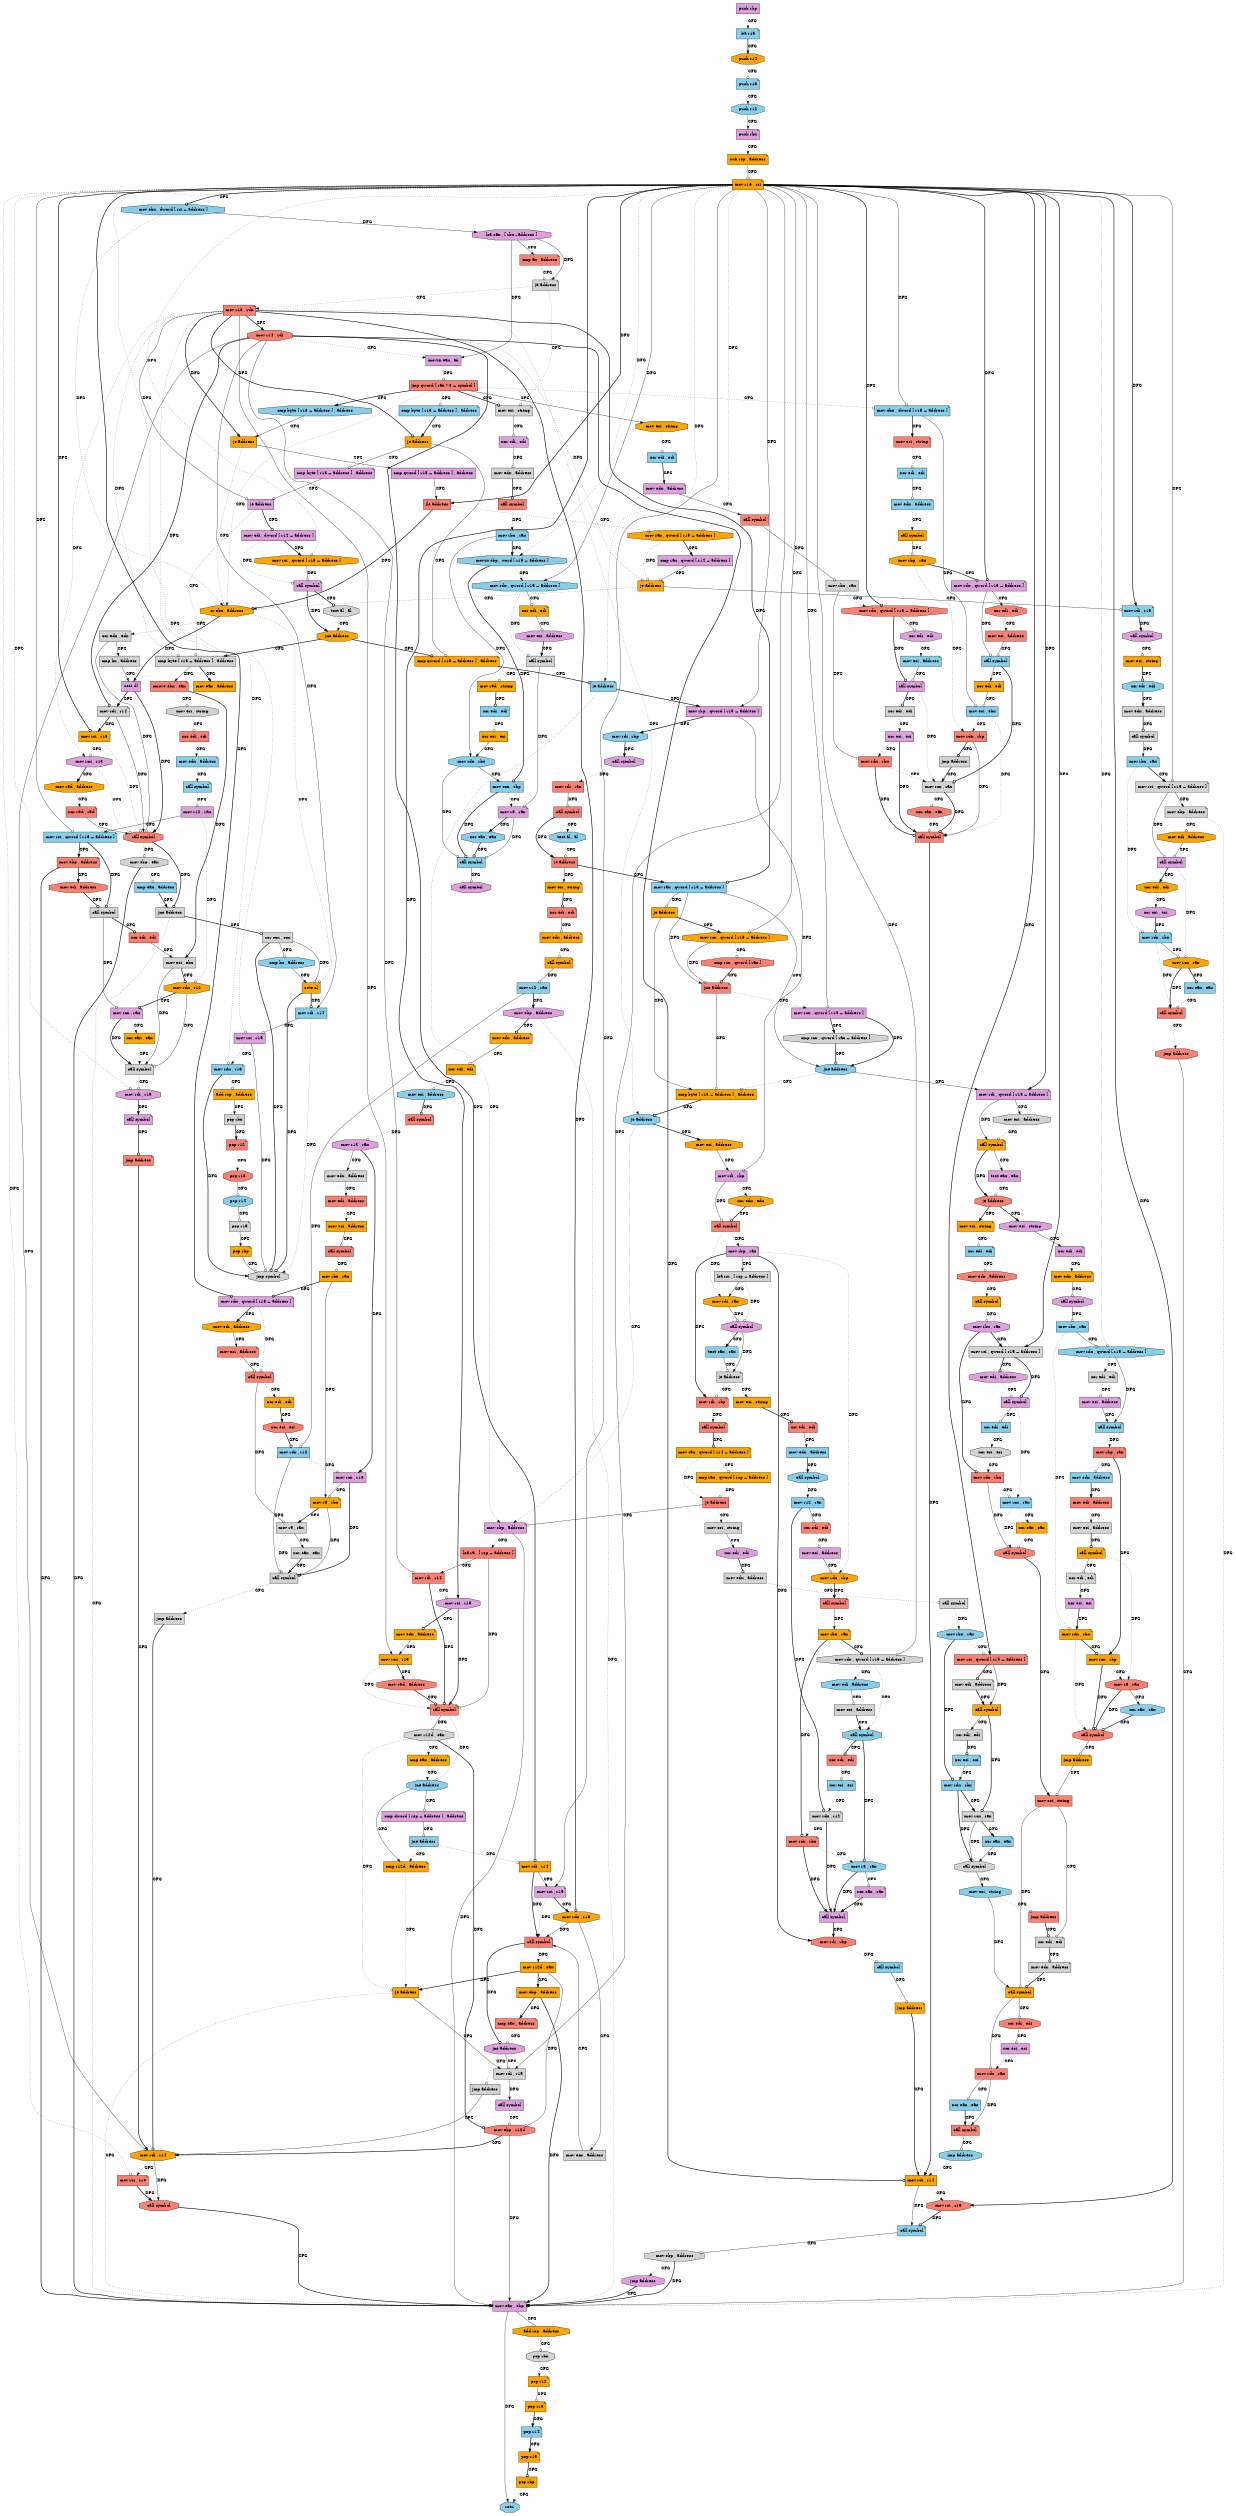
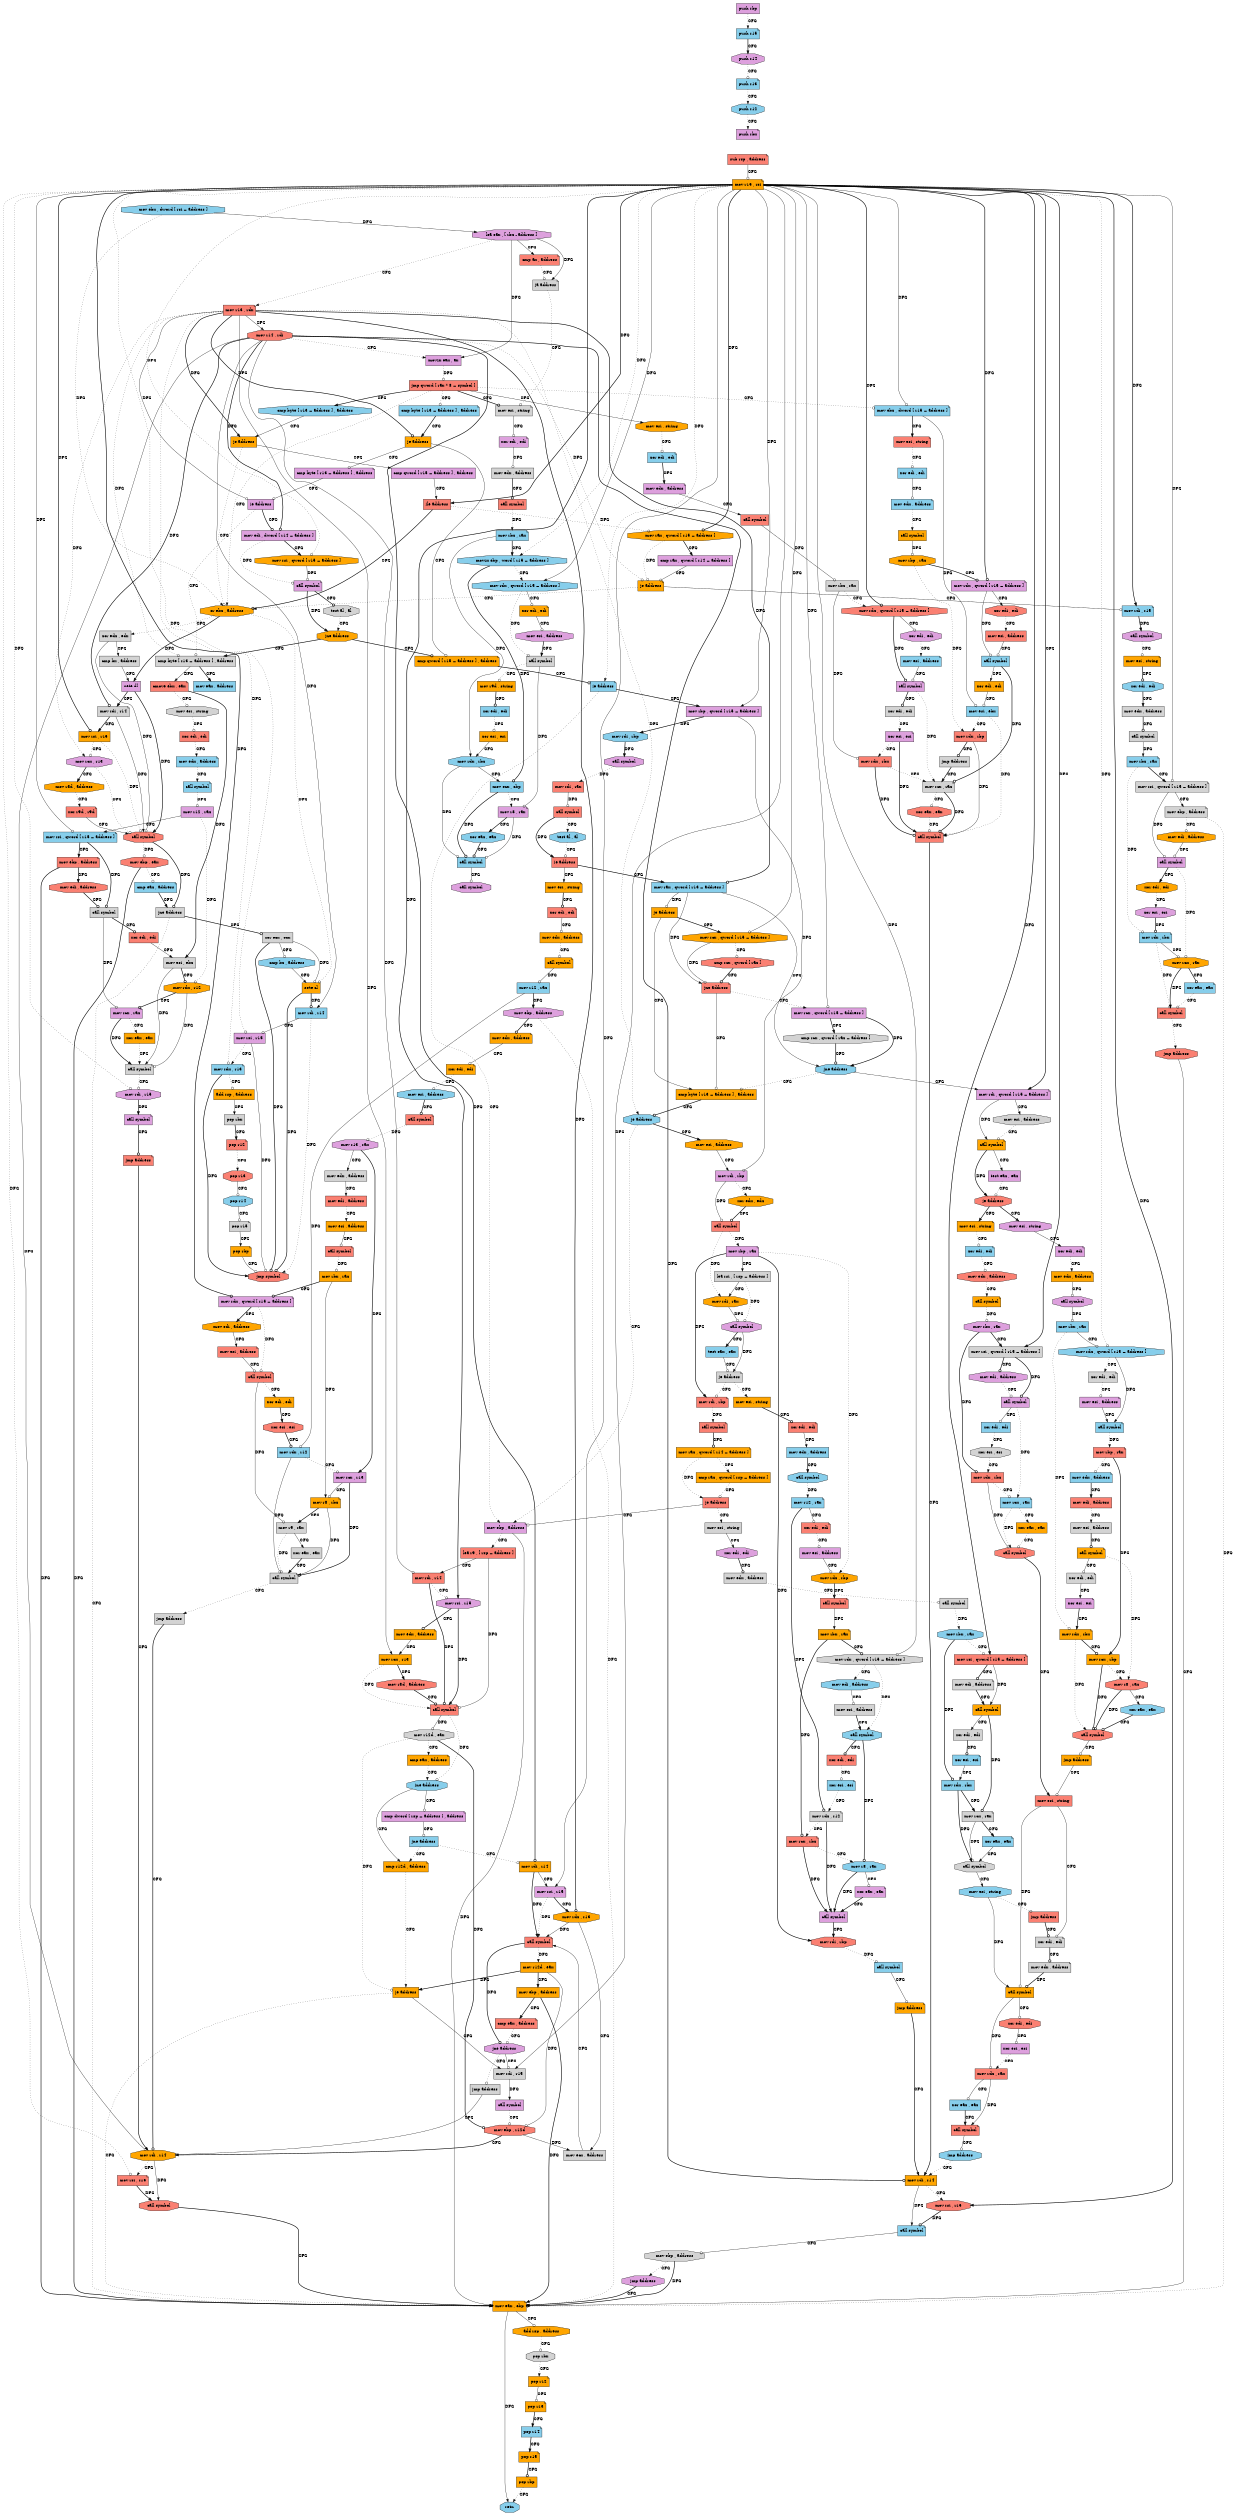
(748, 34) -> (748, 34)
(748, 59) -> (748, 59)
(748, 120) -> (748, 120)
(748, 145) -> none
(748, 159) -> (748, 159)
(459, 187) -> none
(396, 298) -> (376, 272)
(253, 322) -> (253, 322)
(729, 364) -> (729, 364)
none -> (228, 444)
(605, 520) -> (605, 520)
(386, 561) -> (386, 561)
(1050, 649) -> (1050, 649)
(215, 686) -> (215, 686)
(144, 862) -> (144, 862)
(268, 1277) -> (268, 1277)
(723, 1464) -> (723, 1464)
(510, 2217) -> (545, 2142)
(510, 2306) -> (510, 2306)
